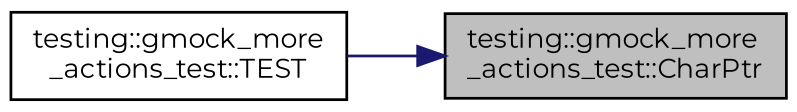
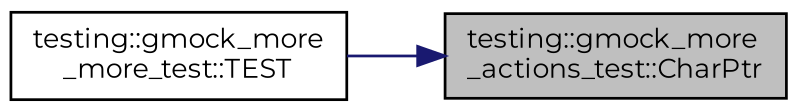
(179, 56) -> (179, 56)
